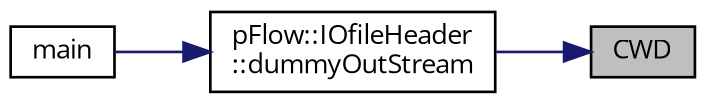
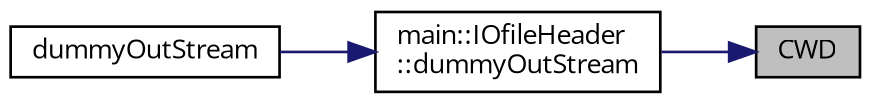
(63, 52) -> (145, 52)
(353, 52) -> (518, 52)
